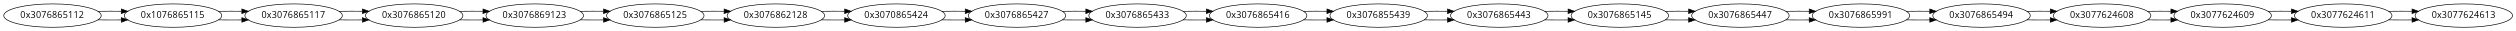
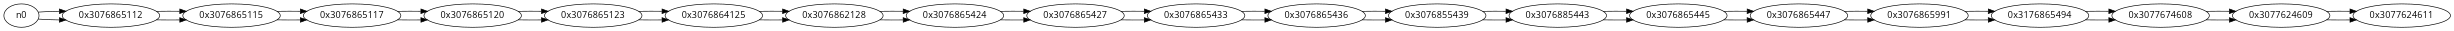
none -> (21, 16)
(173, 16) -> (232, 16)
(535, 16) -> (593, 16)
(655, 16) -> (714, 16)
(896, 16) -> (955, 16)
(1258, 16) -> (1317, 16)
(1499, 16) -> (1558, 16)
(1620, 16) -> (1678, 16)
(1982, 16) -> (2040, 16)
(2102, 16) -> (2161, 16)
(2464, 16) -> none
